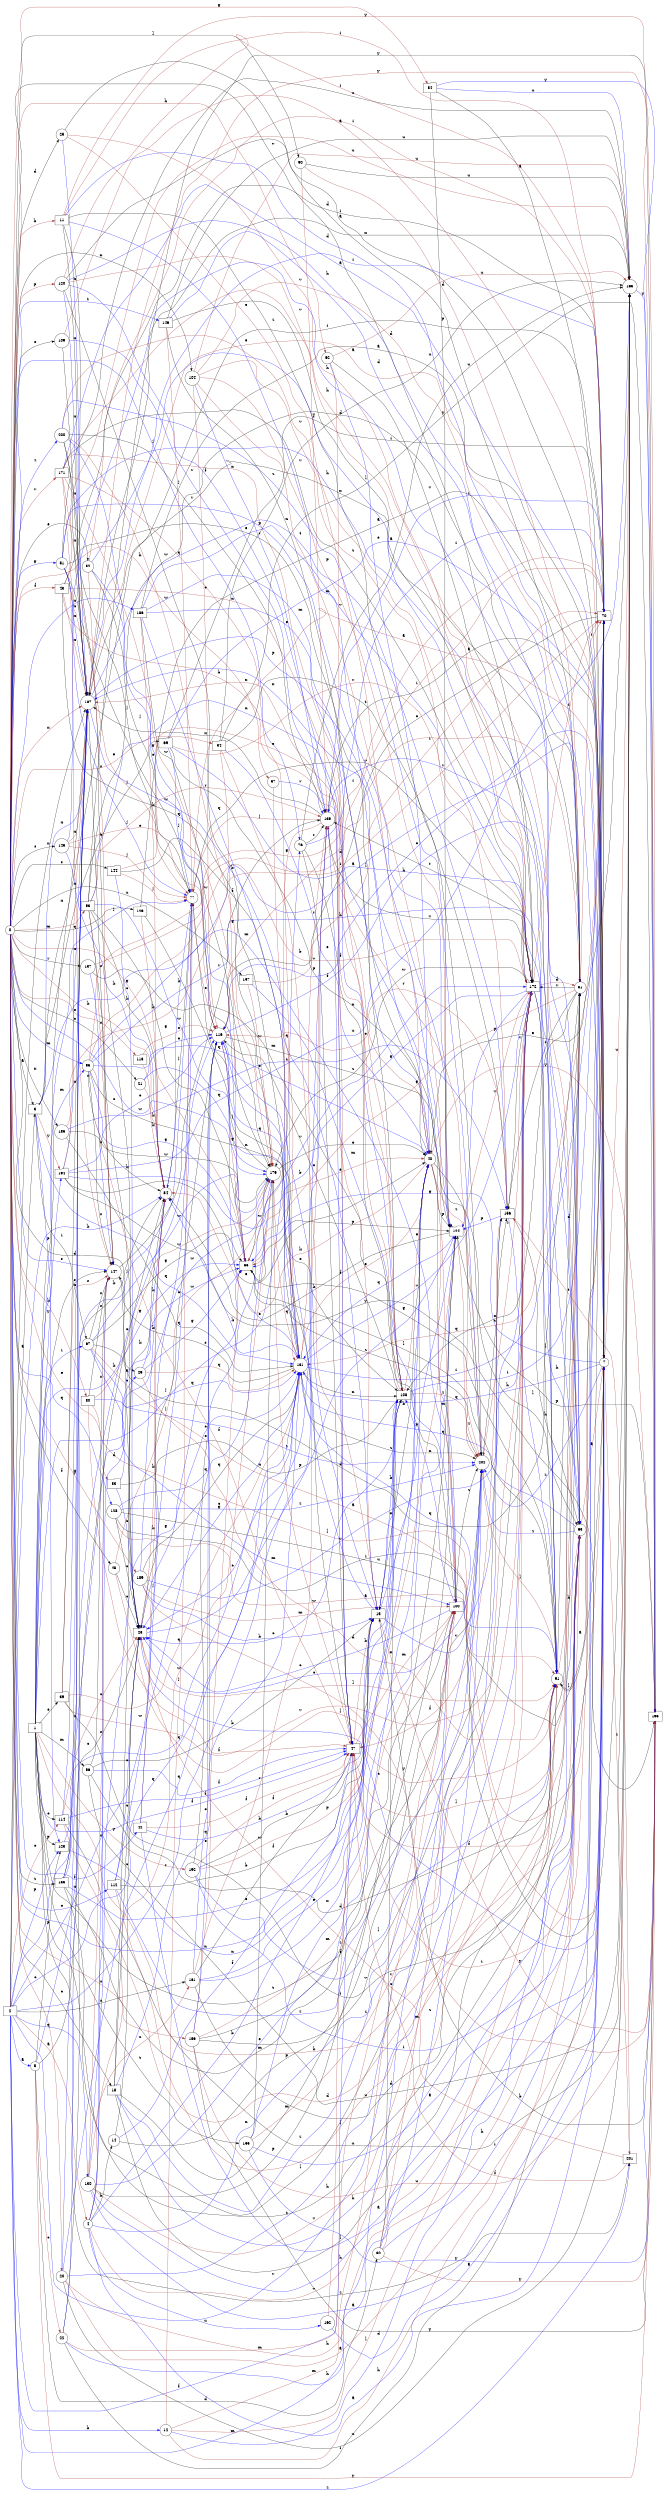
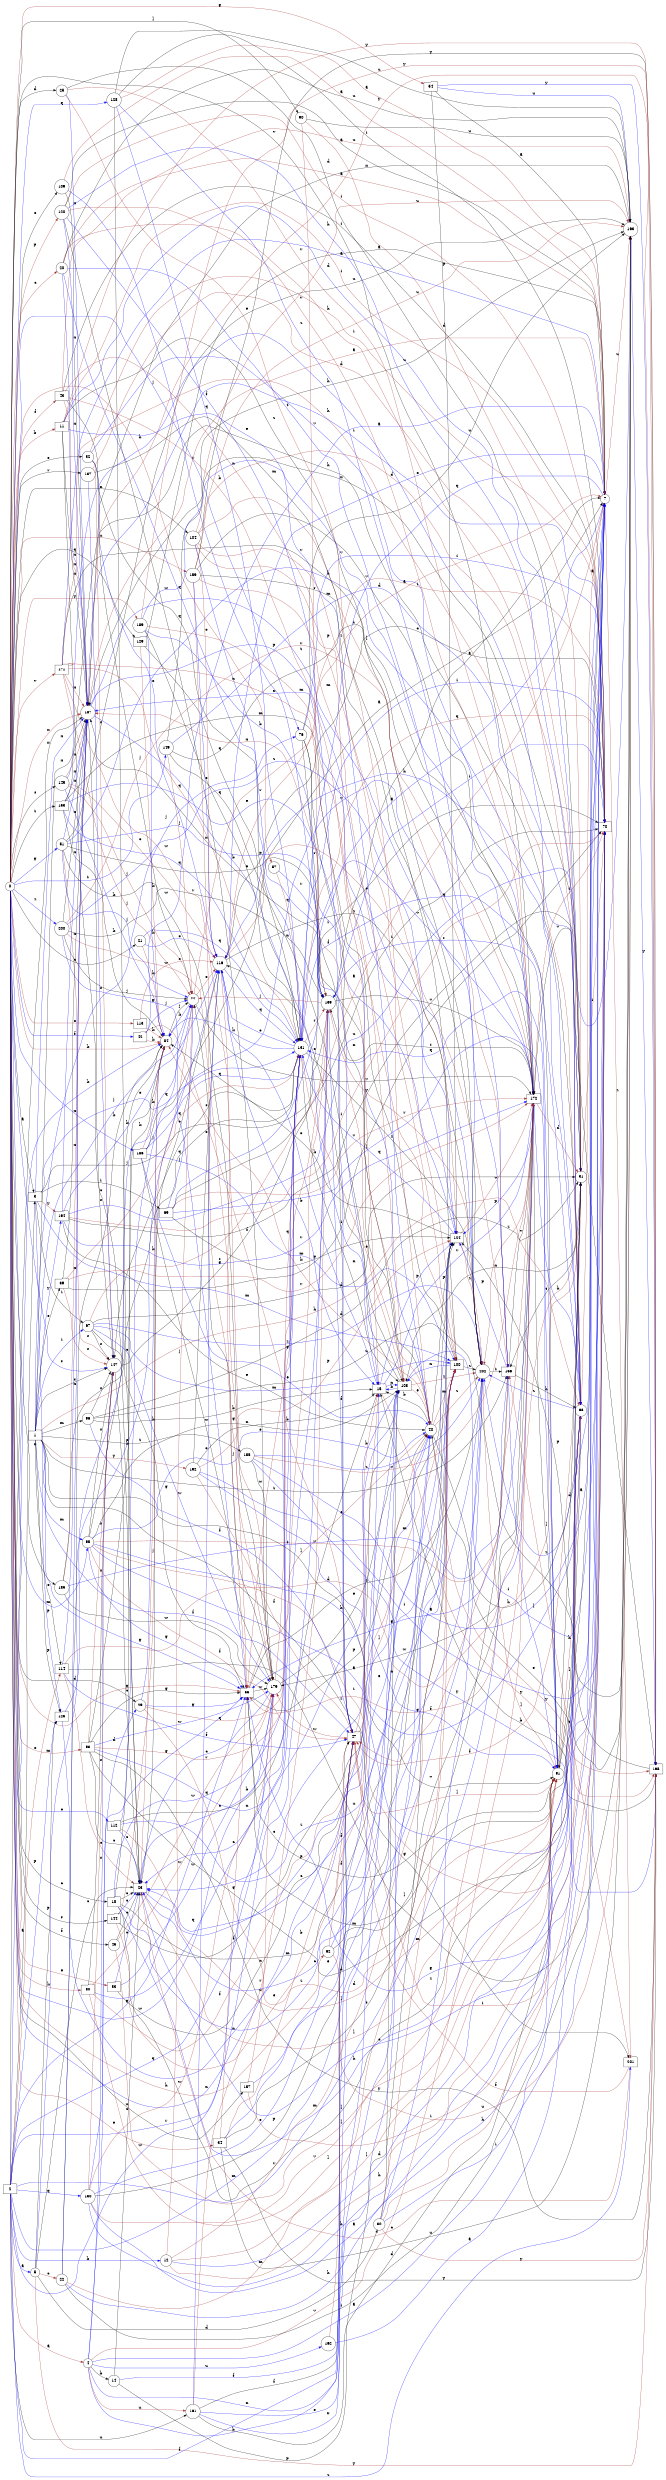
(166, 323) -> (166, 748)
(324, 1791) -> none
